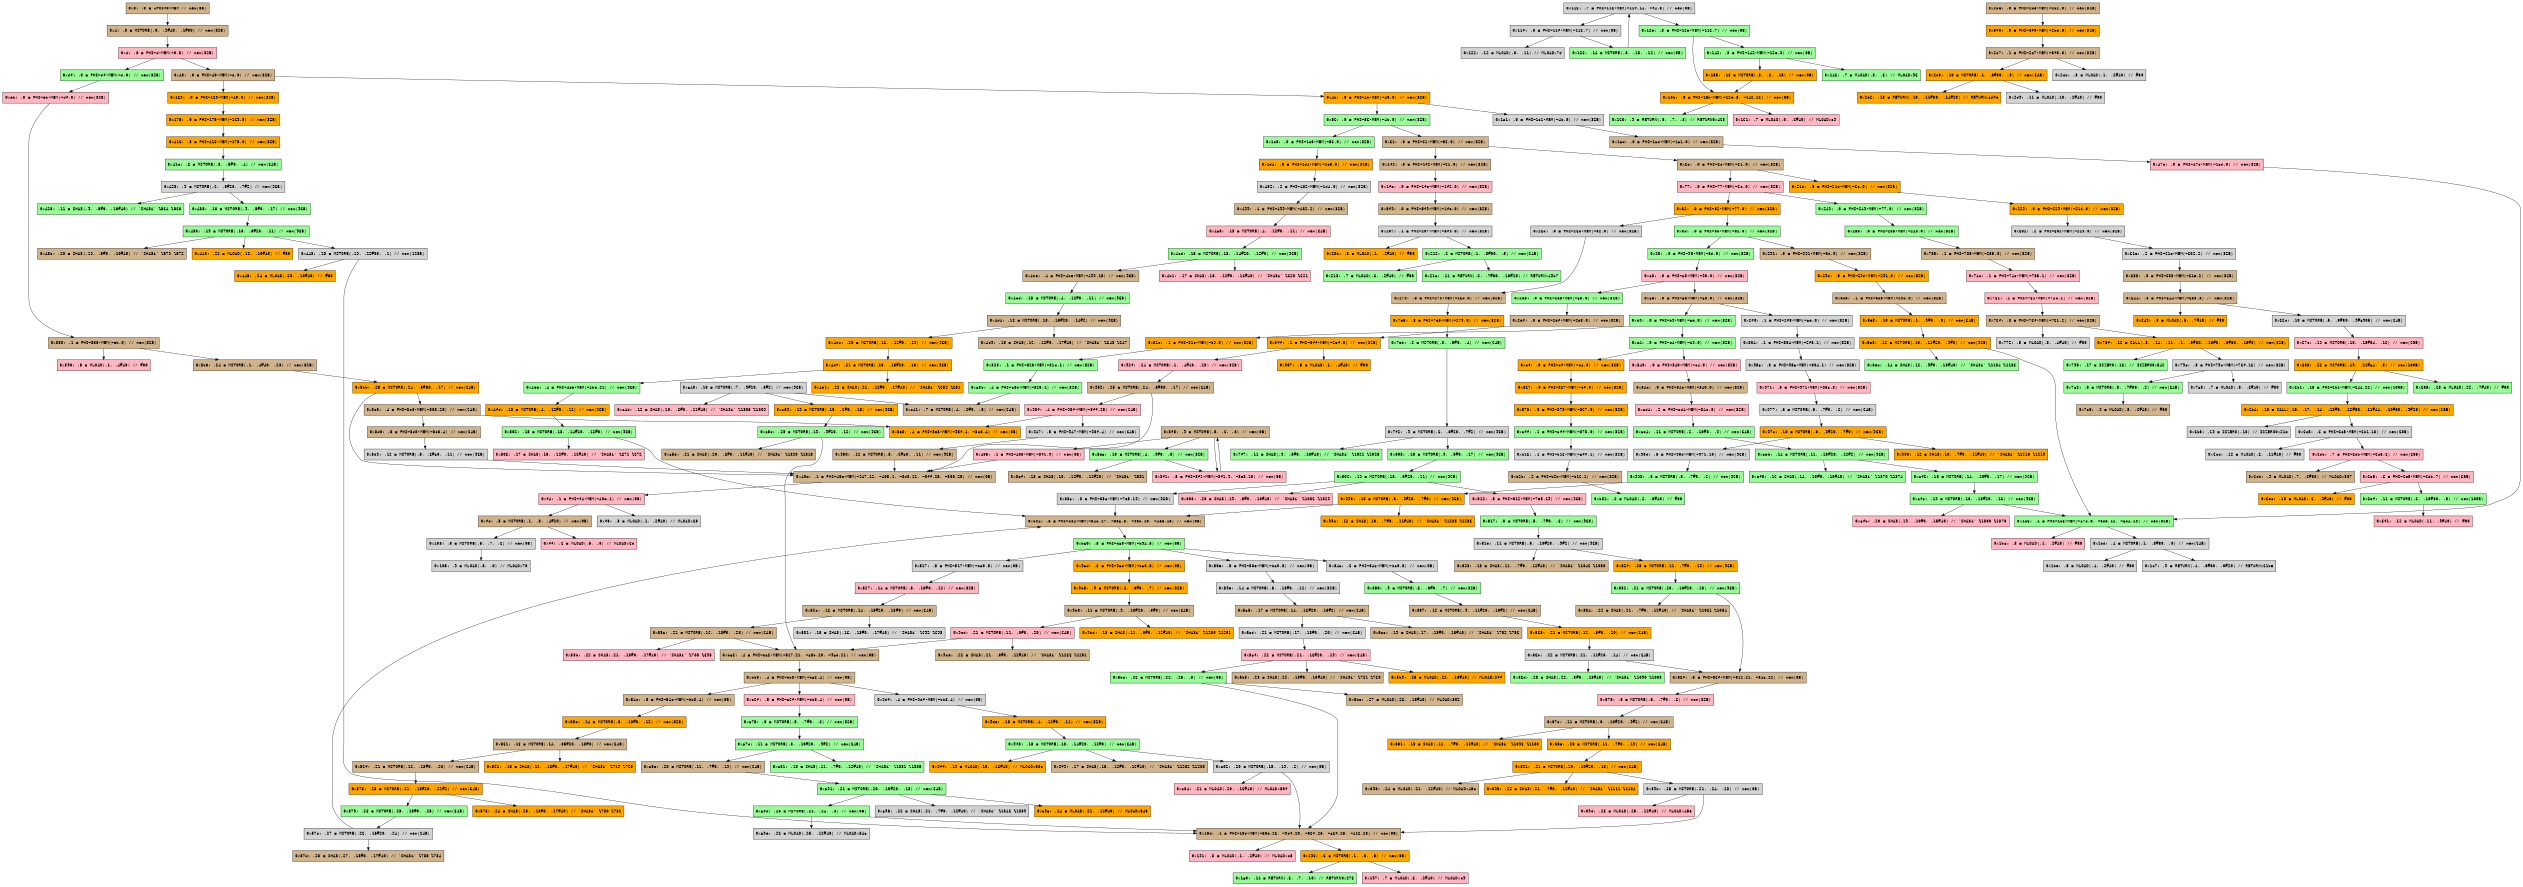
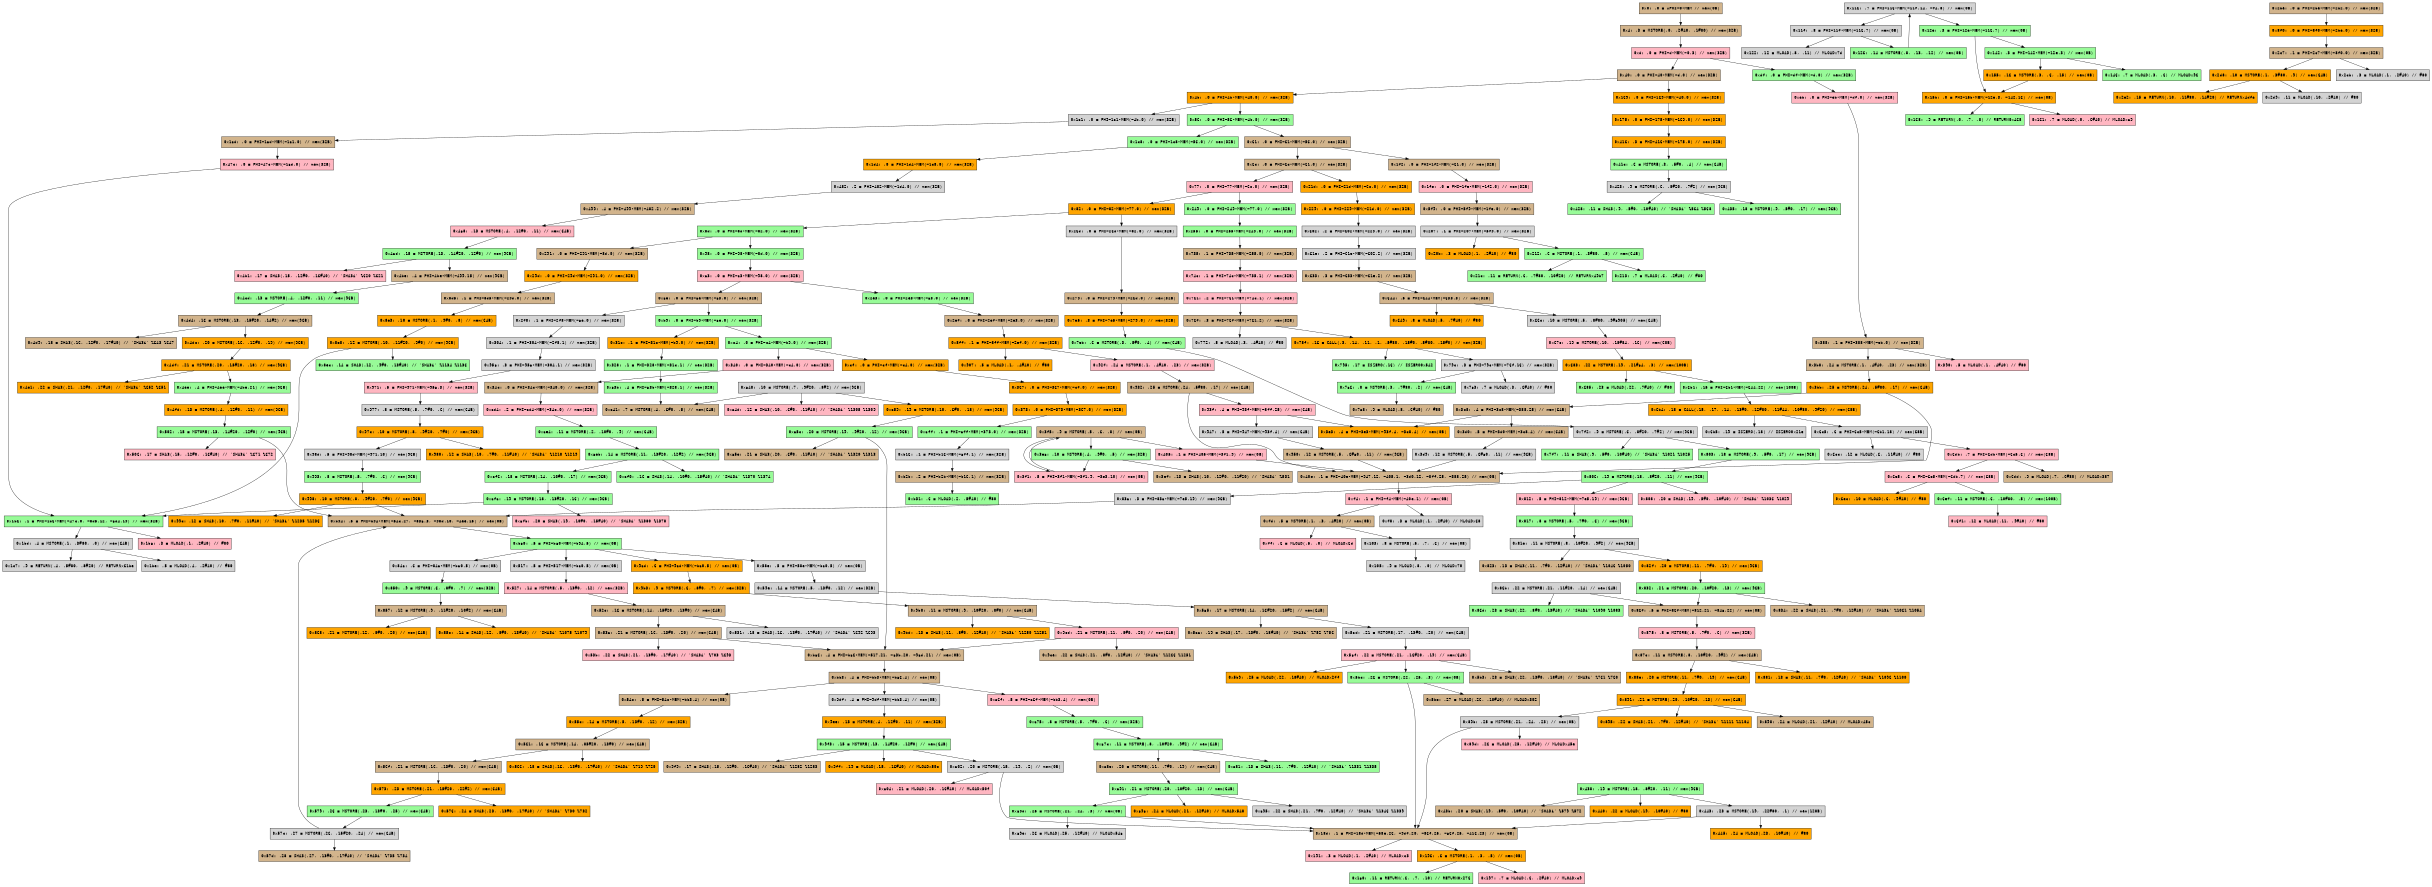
(248, 219) -> none
none -> (513, 633)
(1589, 643) -> none
